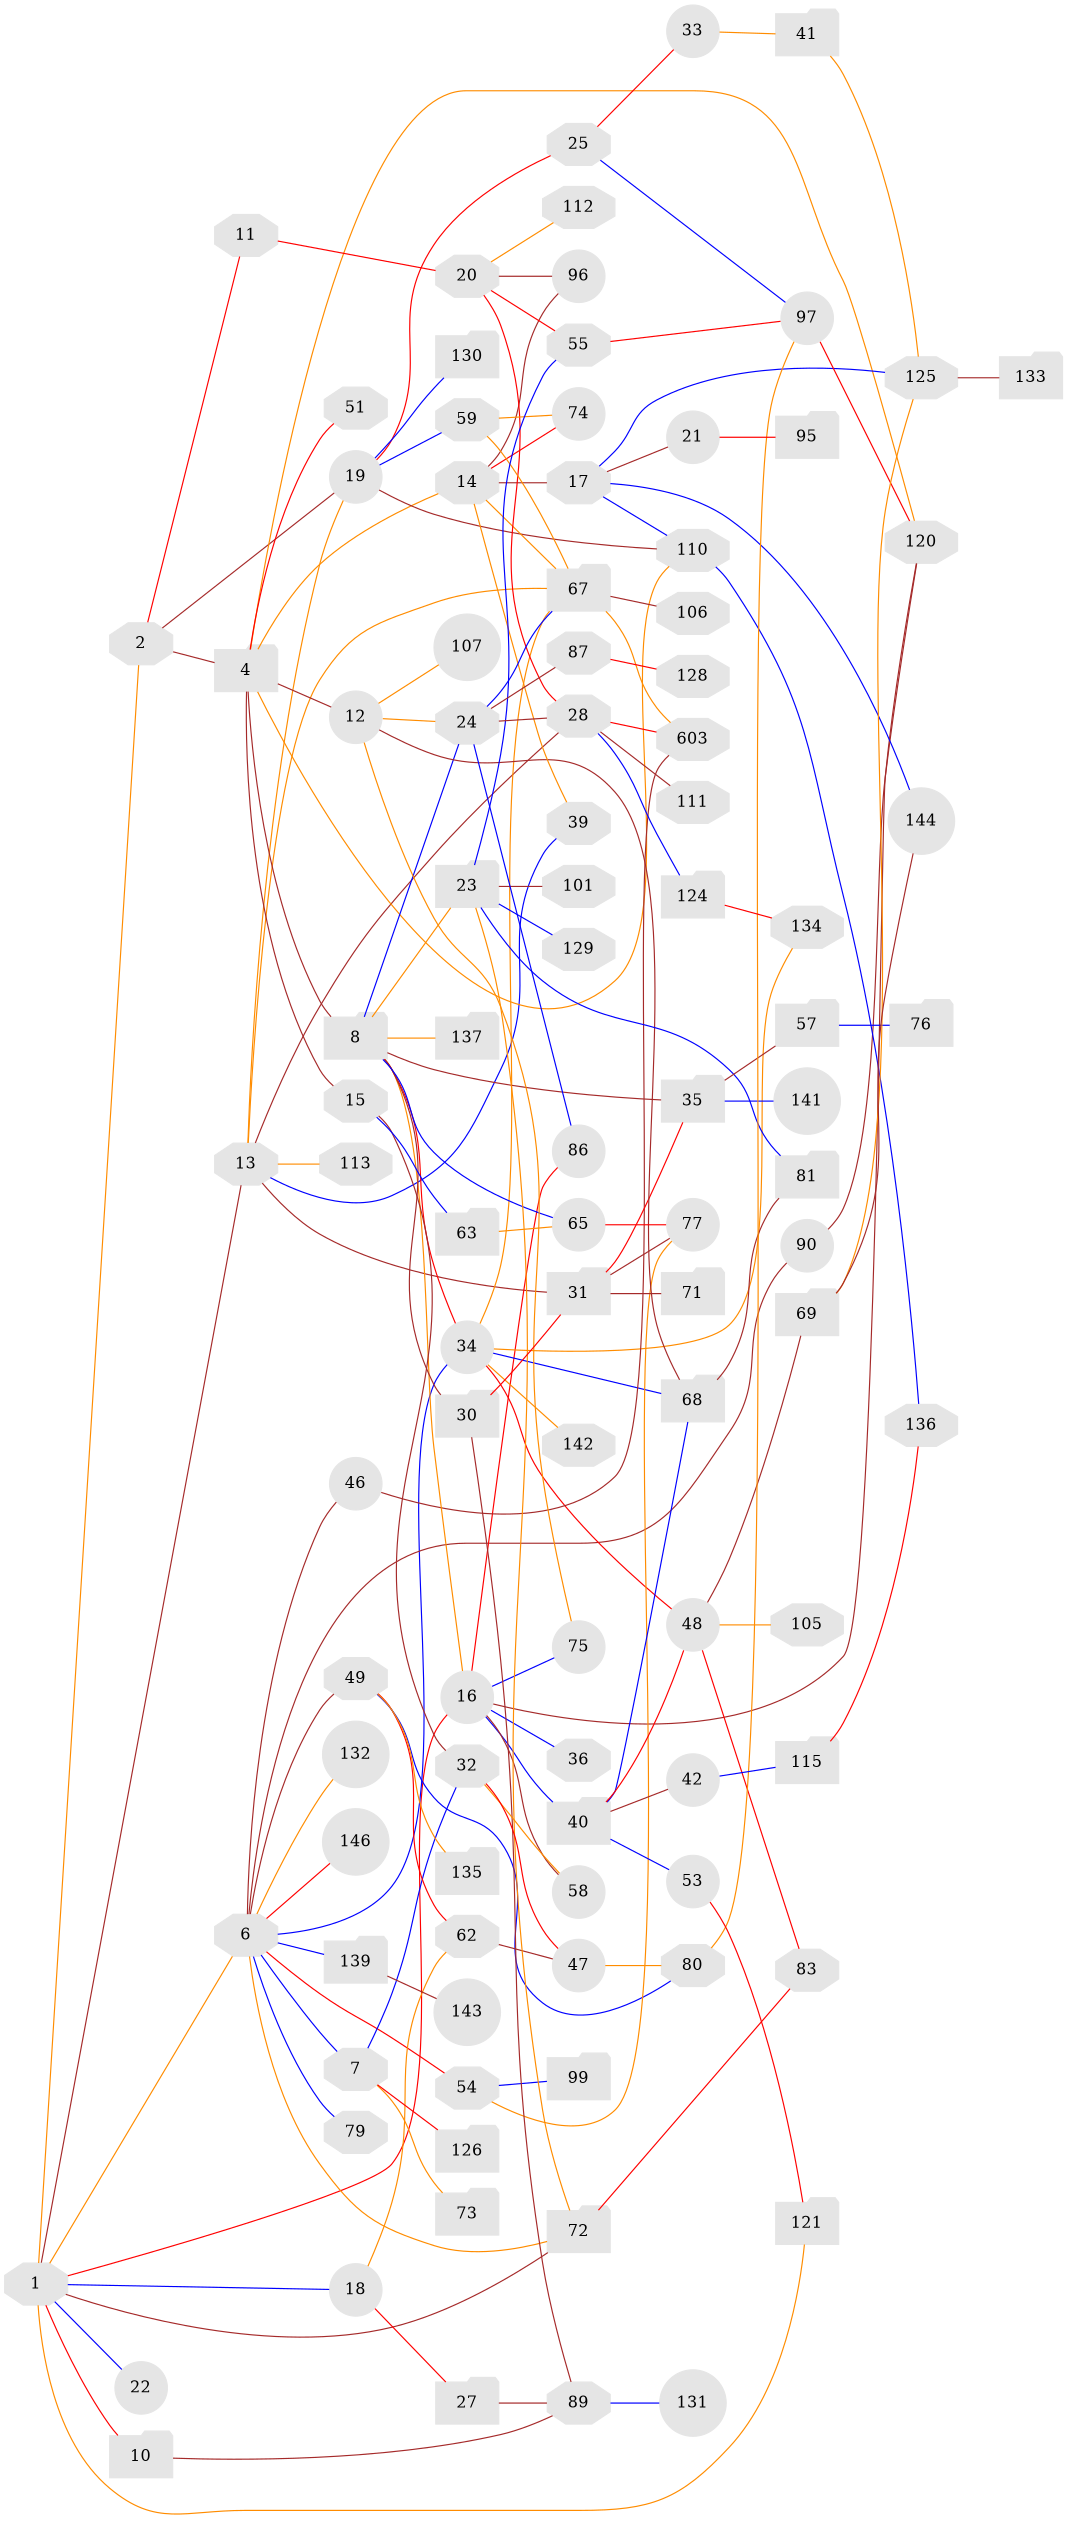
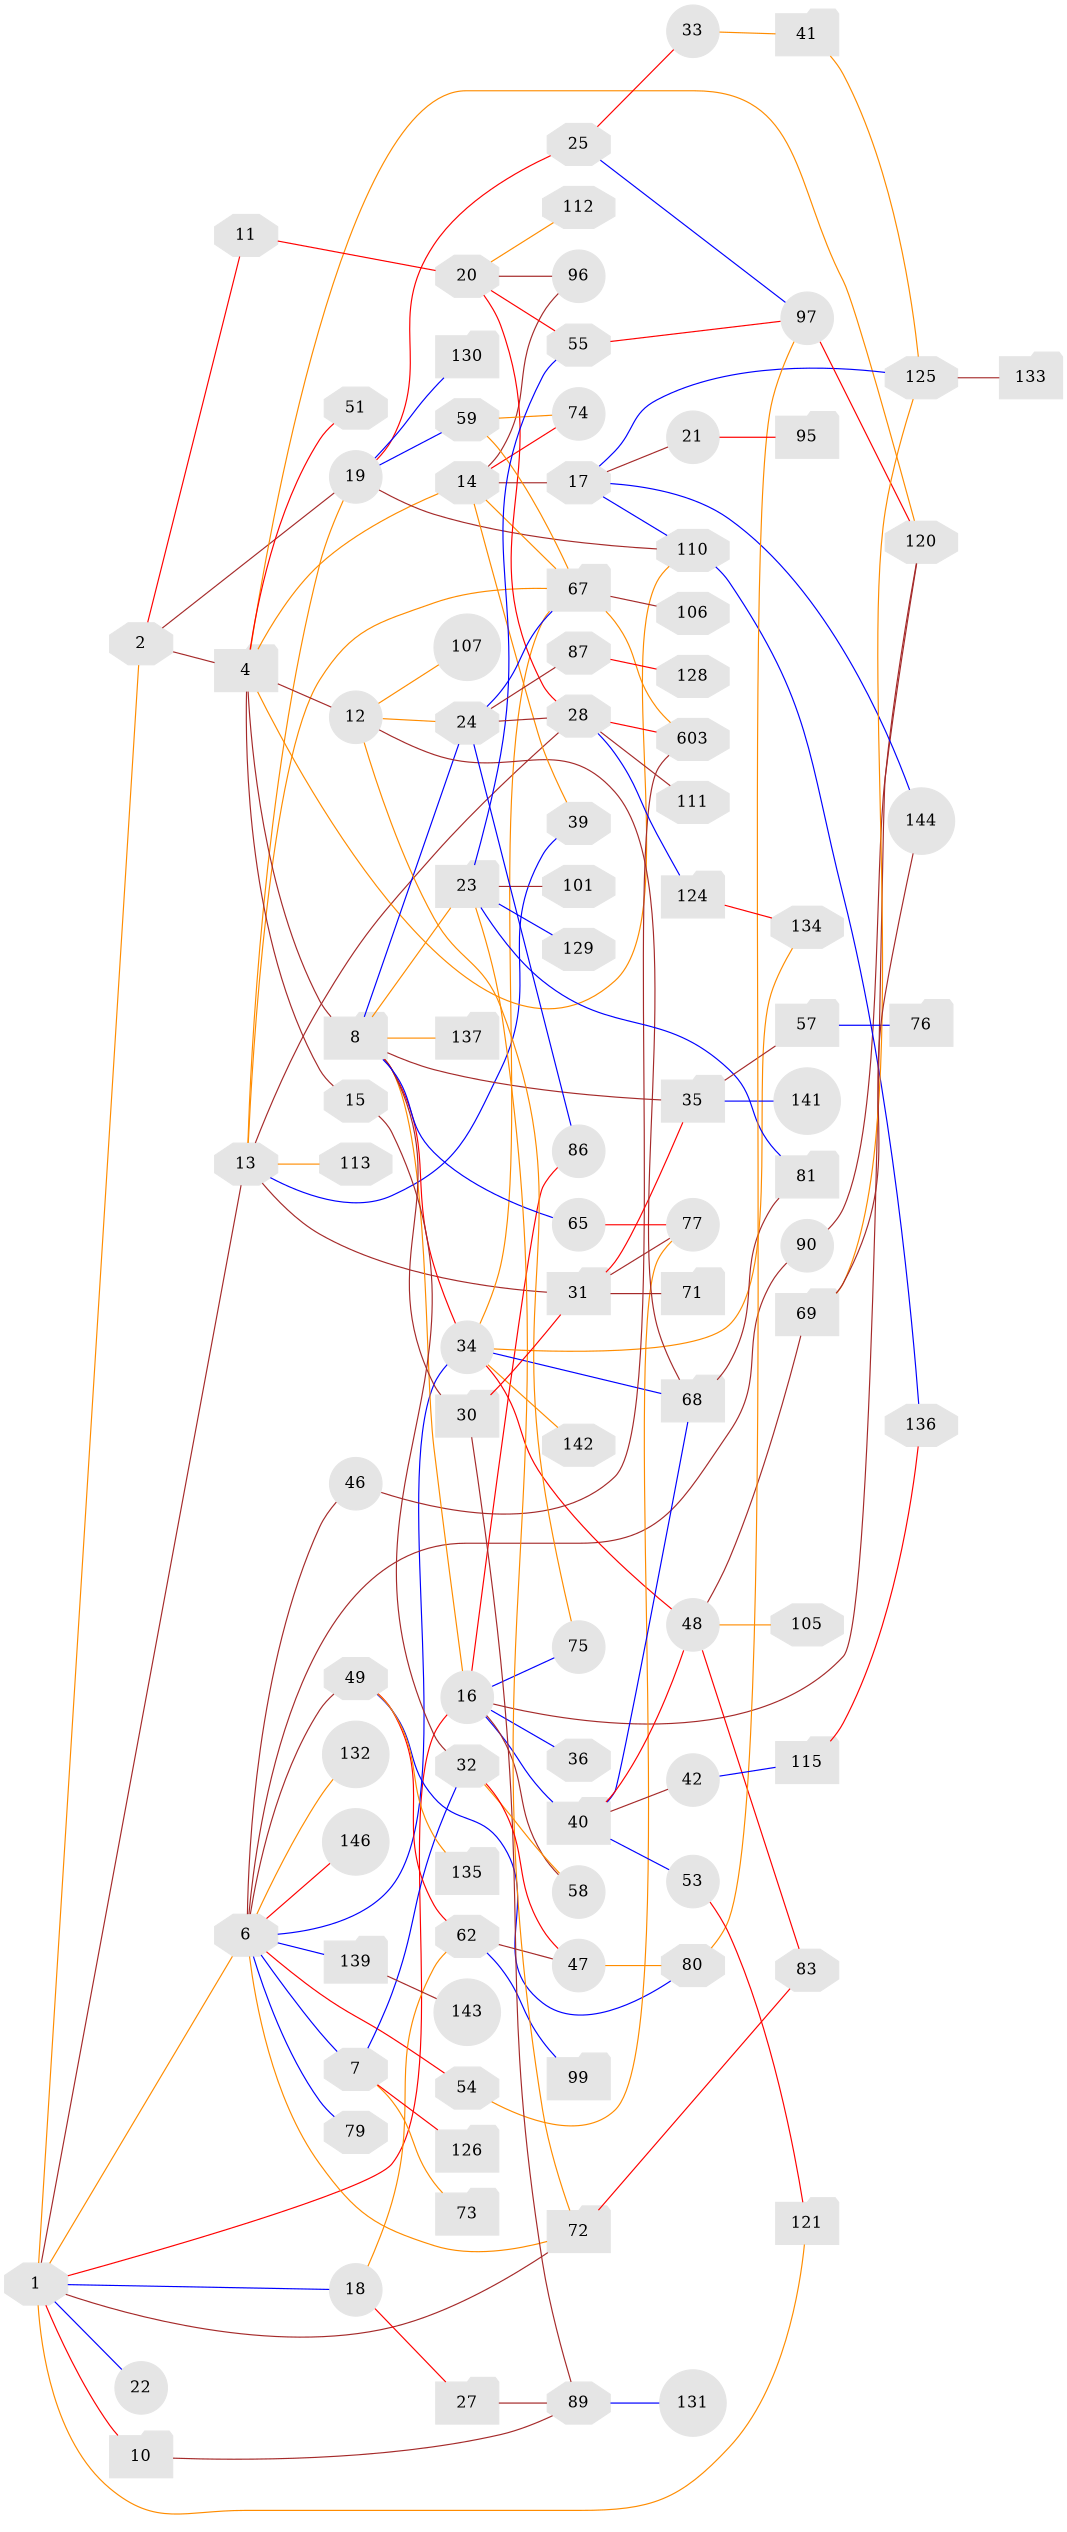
(467, 1234) -> none
(529, 2083) -> (509, 1980)
